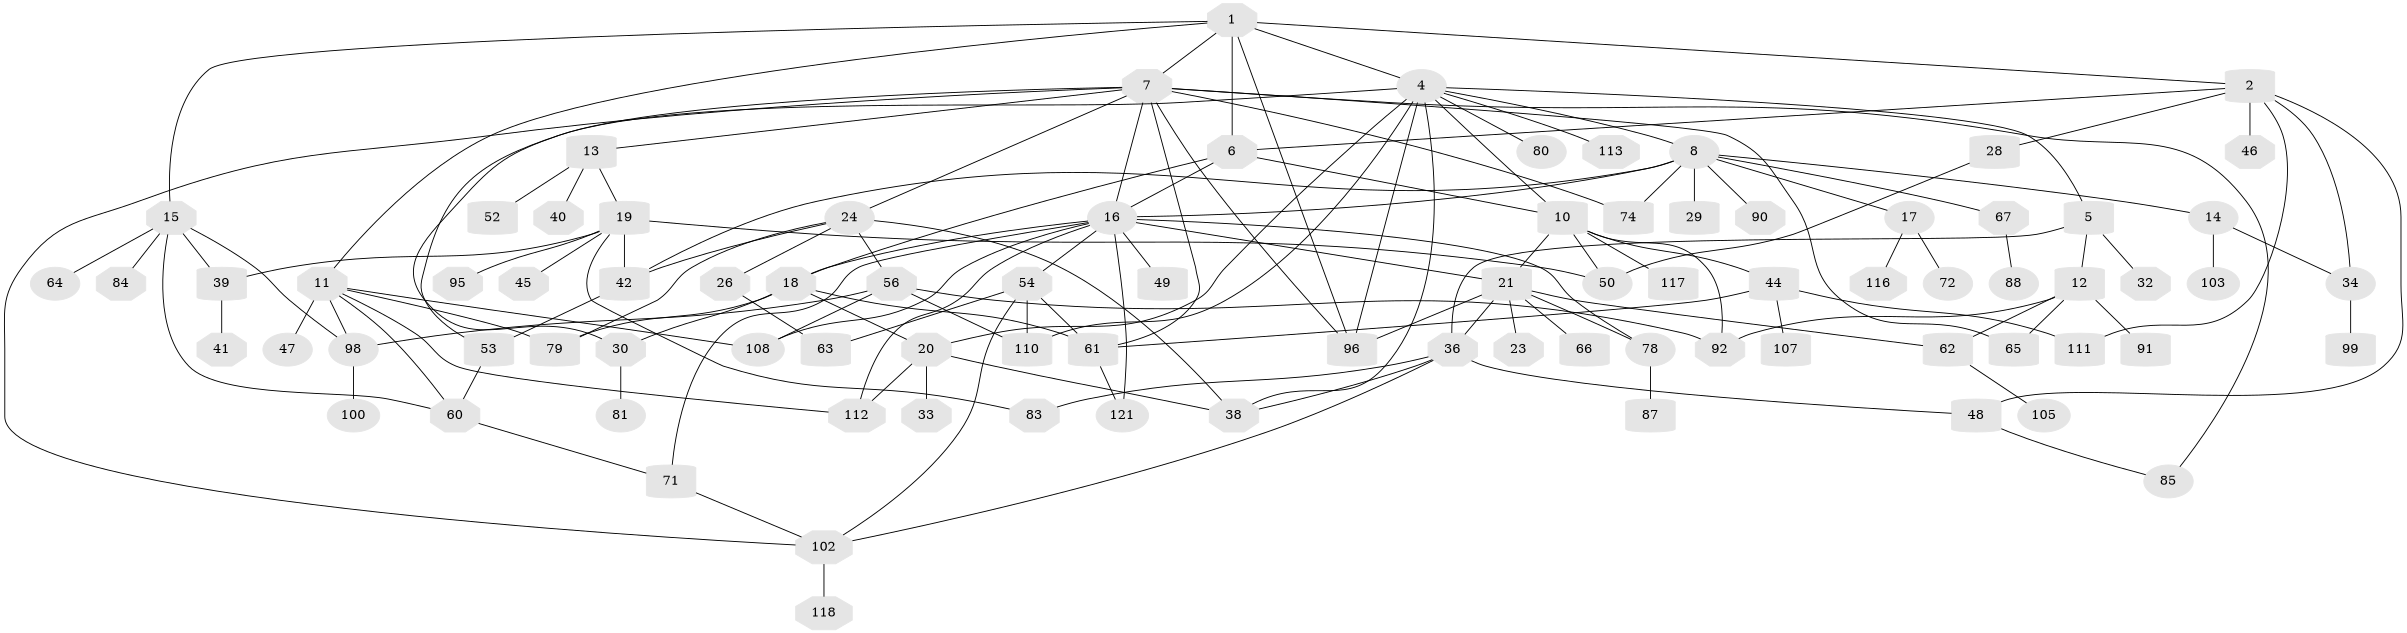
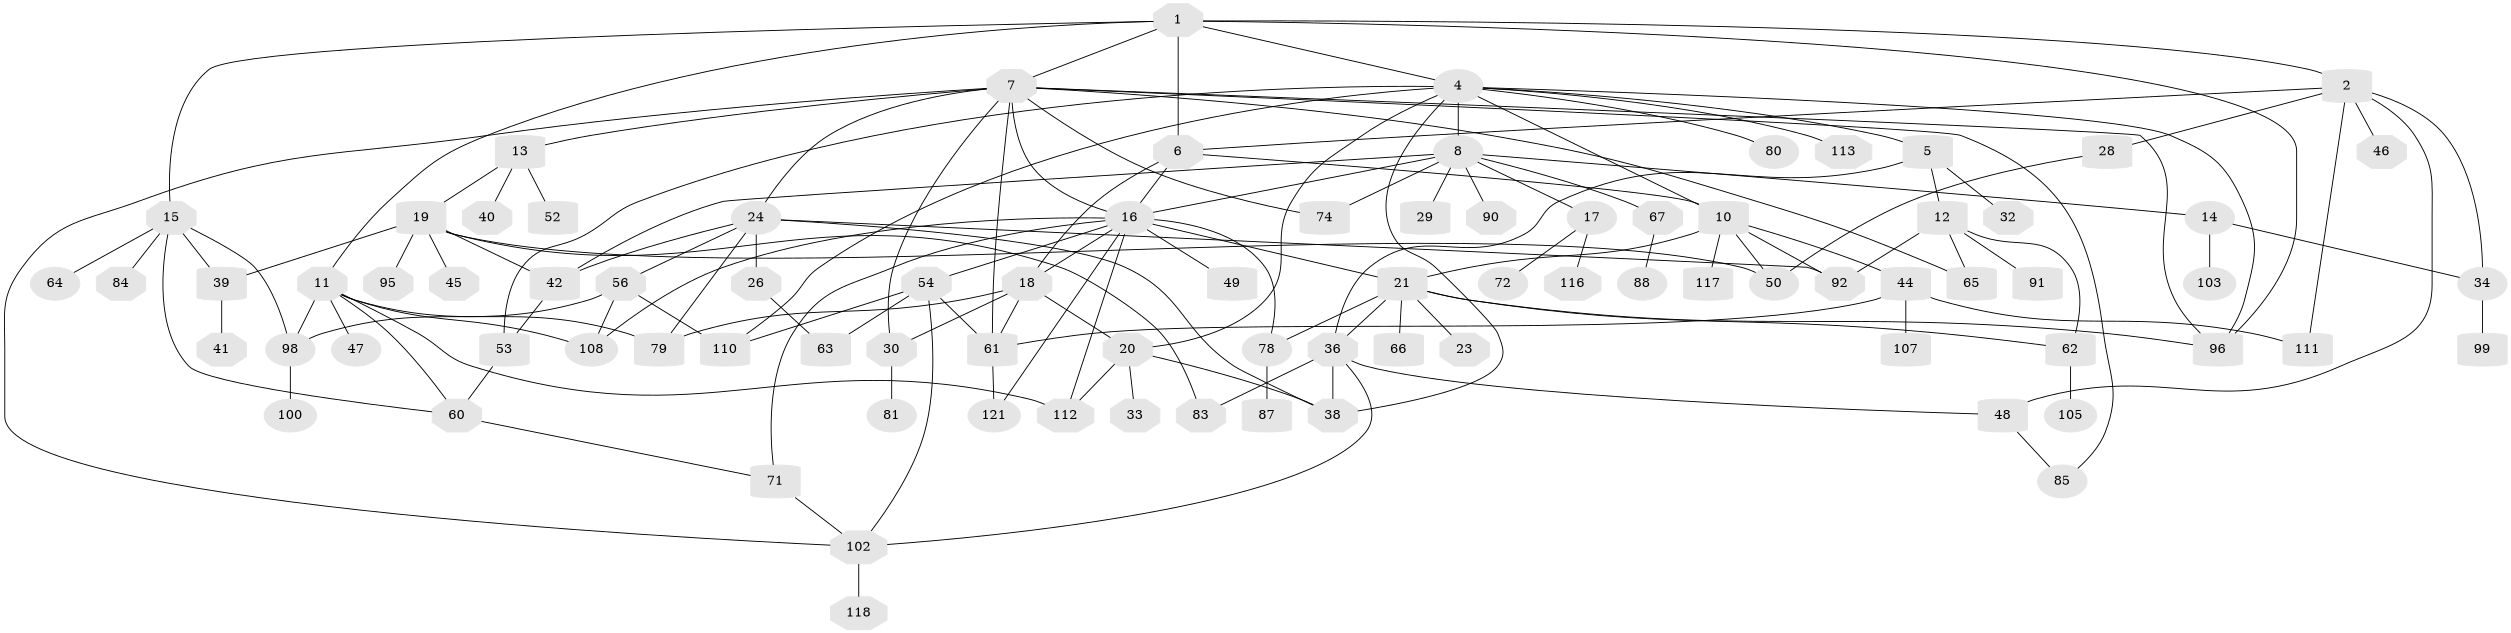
(1290, 305) -> (1171, 238)
